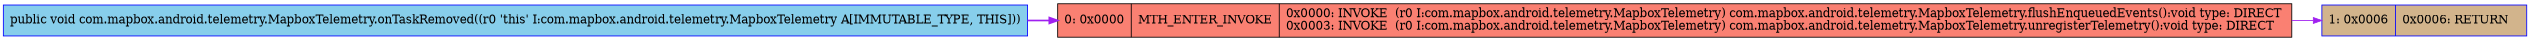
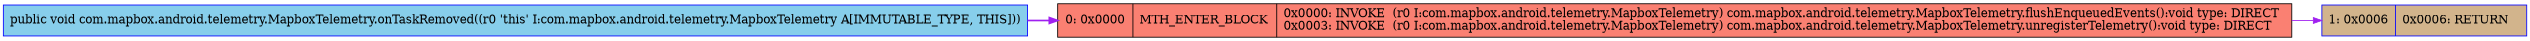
(1205, 20) -> (1204, 20)
